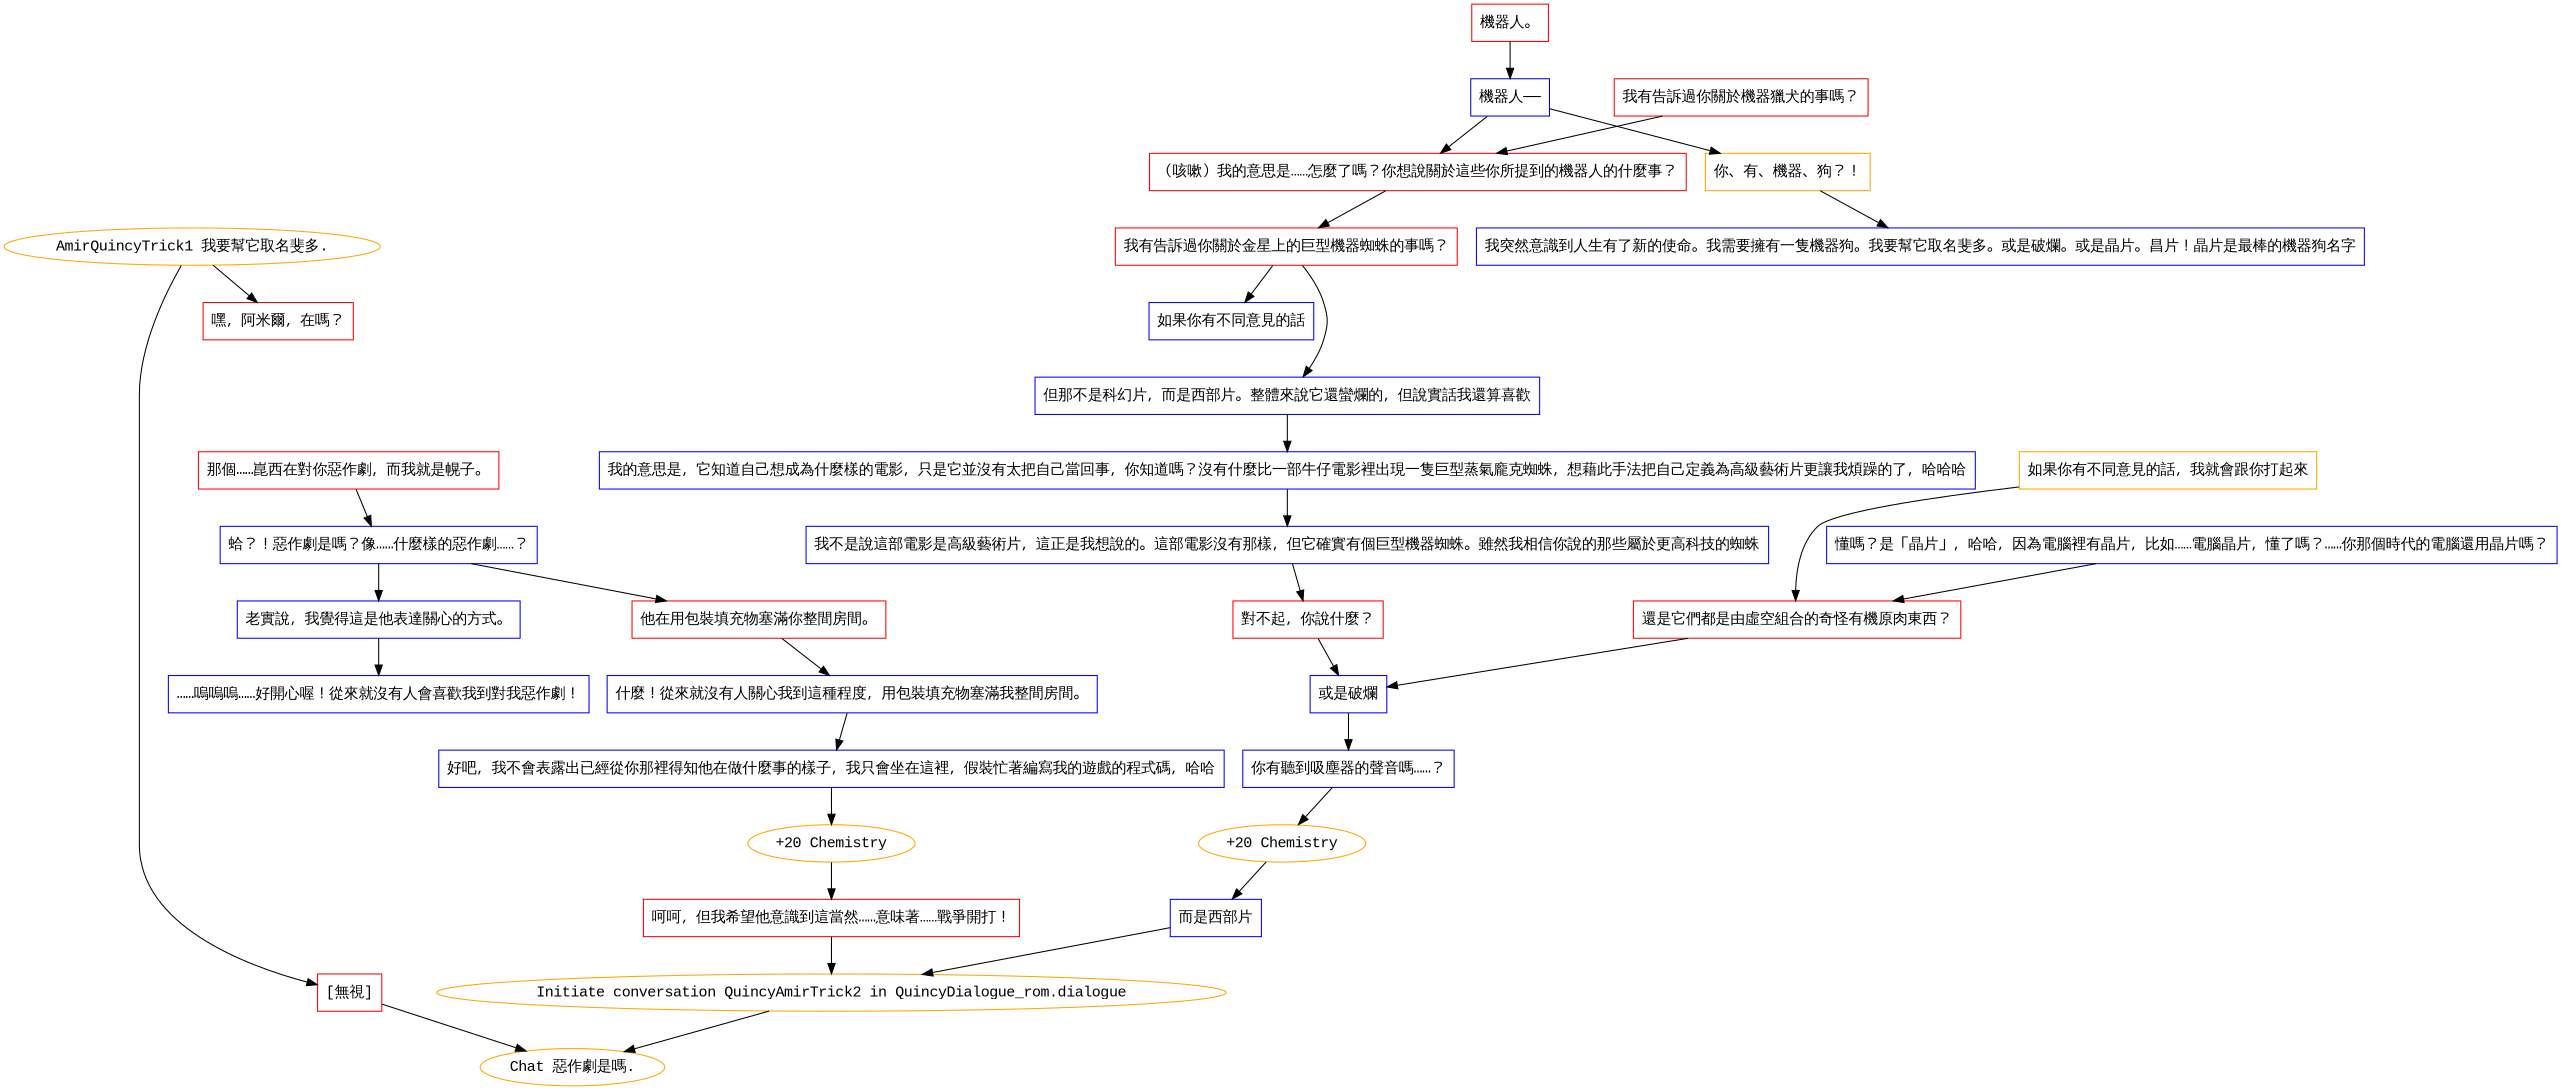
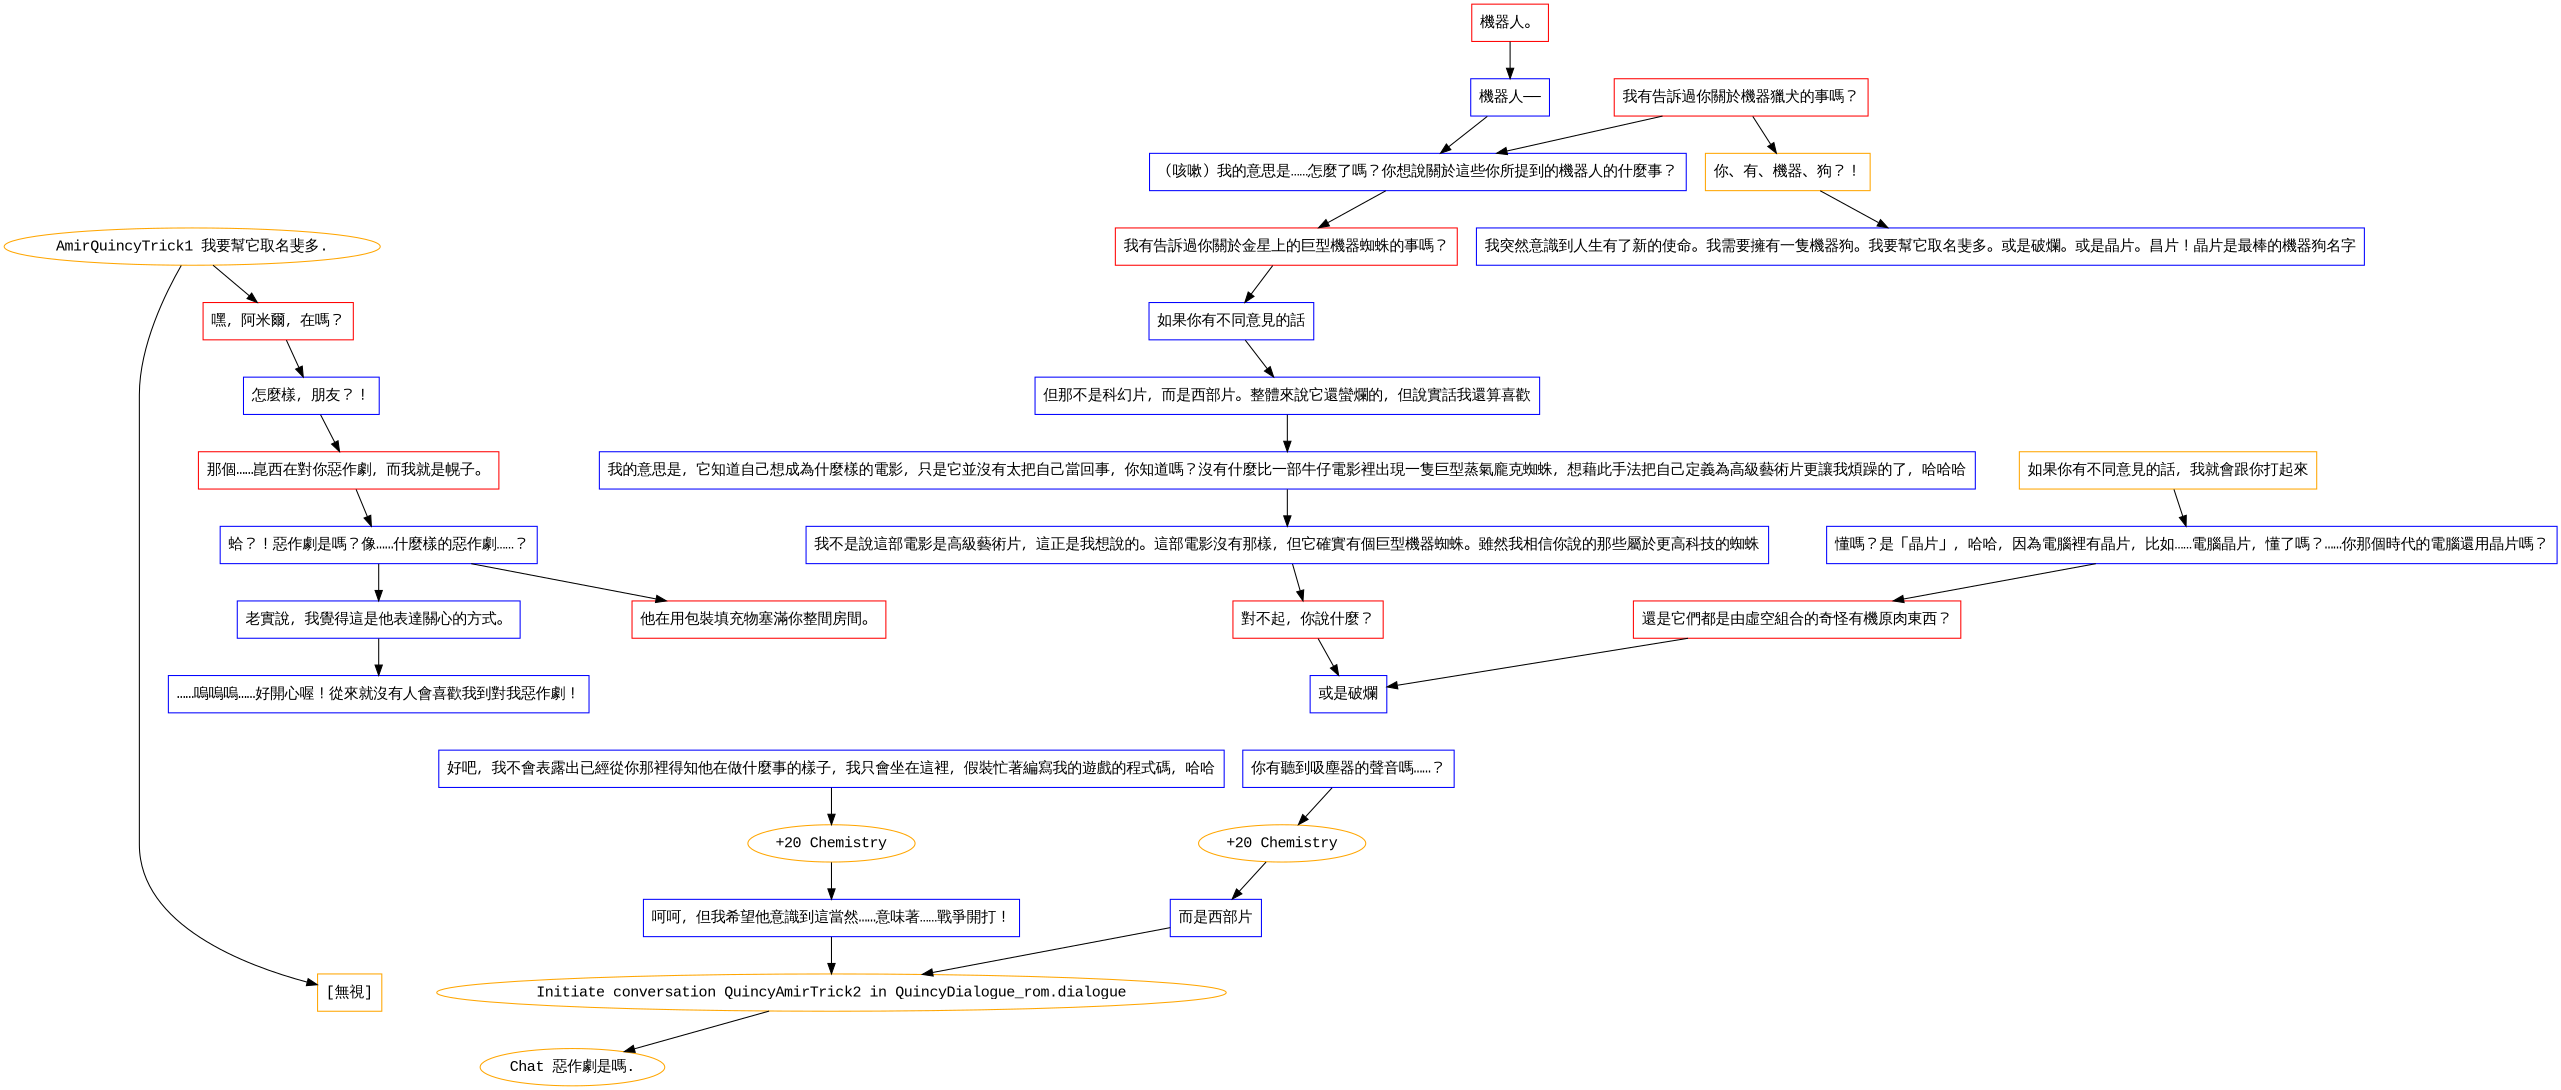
(1634, 131) -> (1762, 130)
(1418, 172) -> (1418, 172)
(1327, 316) -> (1256, 354)
none -> (311, 396)
(1883, 507) -> (2178, 503)
(852, 694) -> none
(1348, 726) -> none
(831, 918) -> (831, 918)
(350, 993) -> (350, 993)
(449, 1026) -> none
